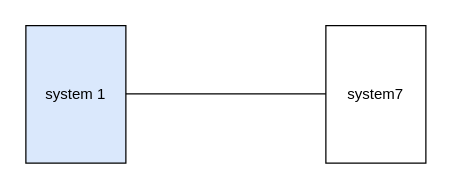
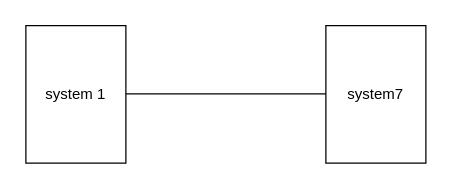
(76, 94) -> (76, 94)
